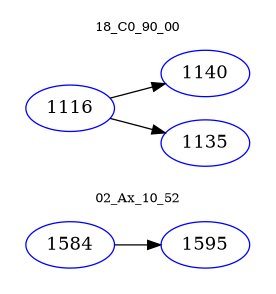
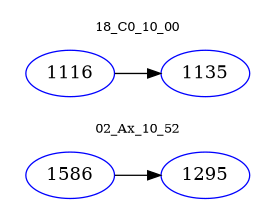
(138, 28) -> (138, 28)
(205, 73) -> none
(70, 245) -> (70, 175)
(205, 245) -> (205, 175)
